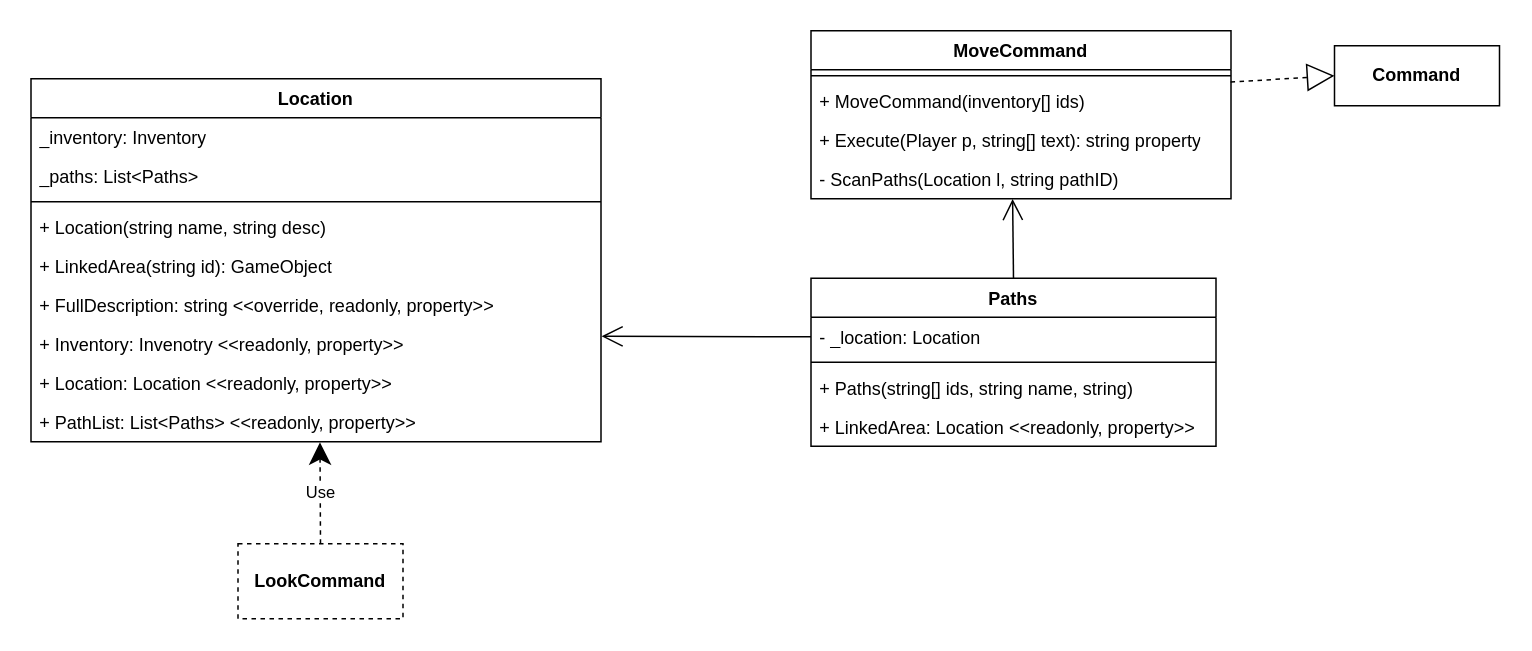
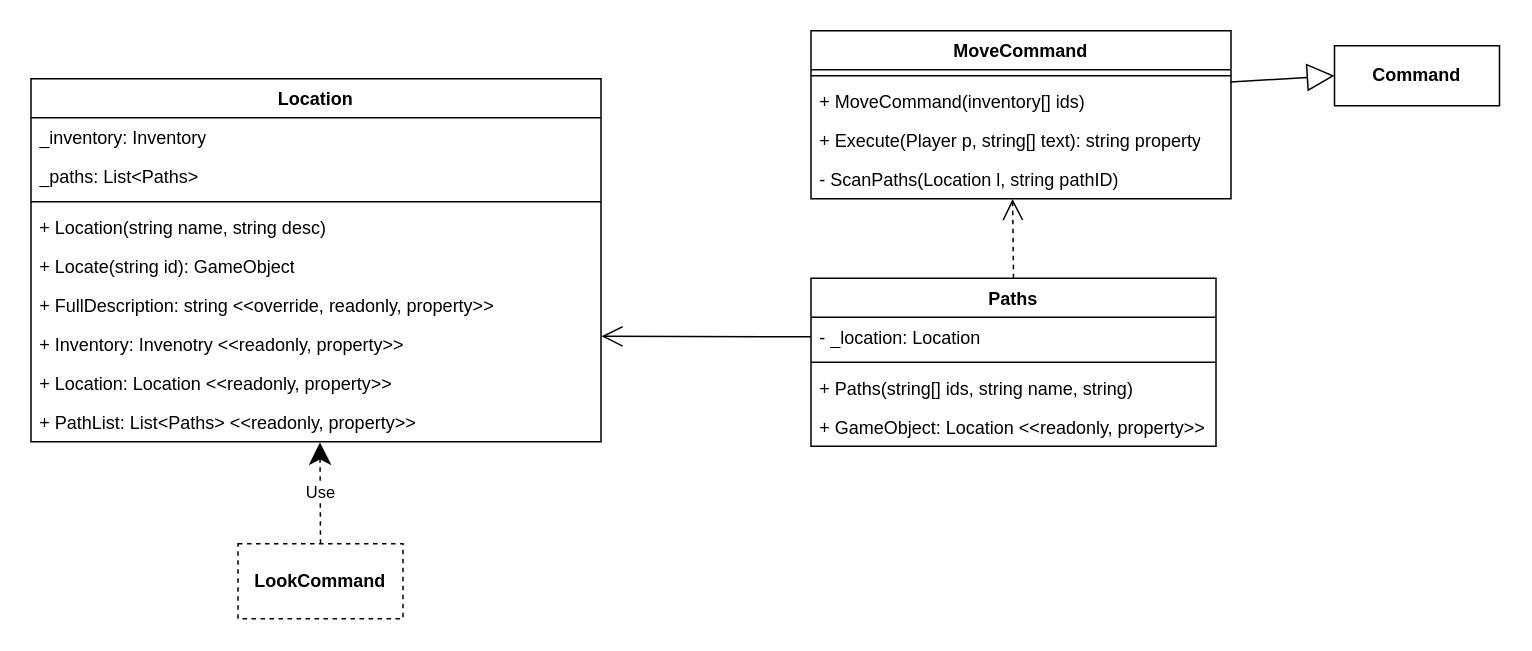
(1268, 80) -> (1268, 80)
(1013, 240) -> (1013, 240)
(200, 268) -> (182, 268)
(1015, 439) -> (1015, 439)
